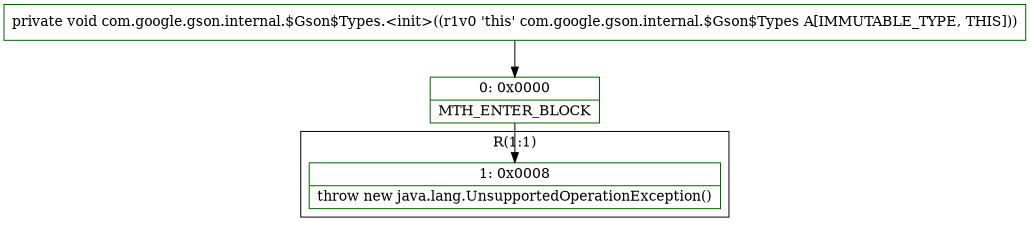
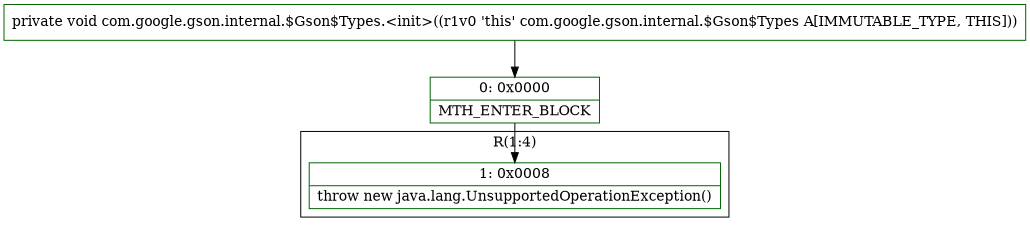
(515, 143) -> (515, 143)
